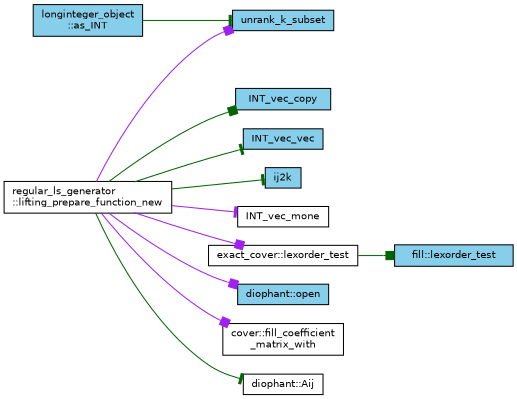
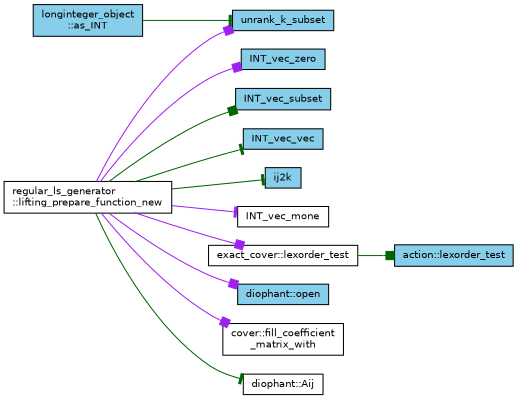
none -> (283, 59)
(283, 99) -> (283, 99)
(454, 256) -> (454, 256)
